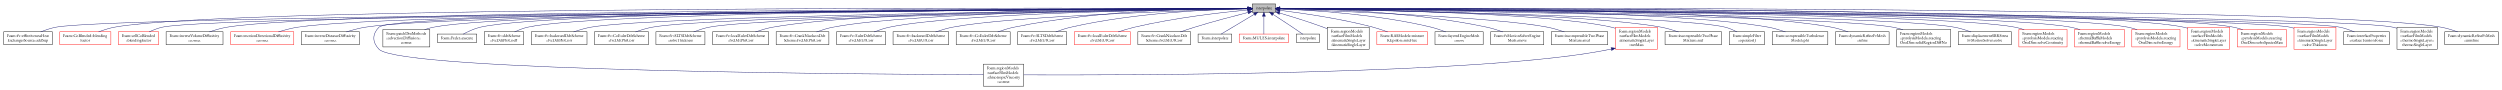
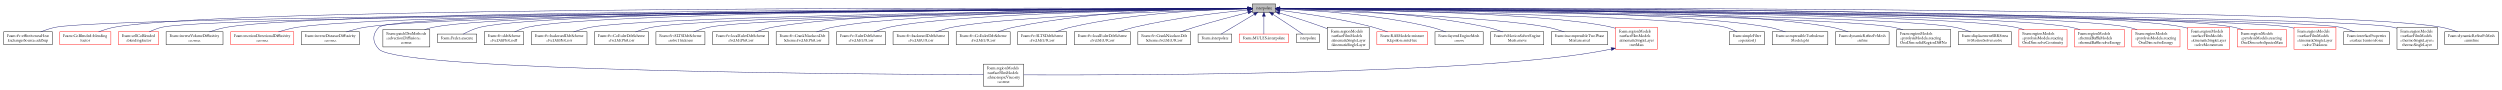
(1102, 38) -> (1102, 38)
(1693, 38) -> none
